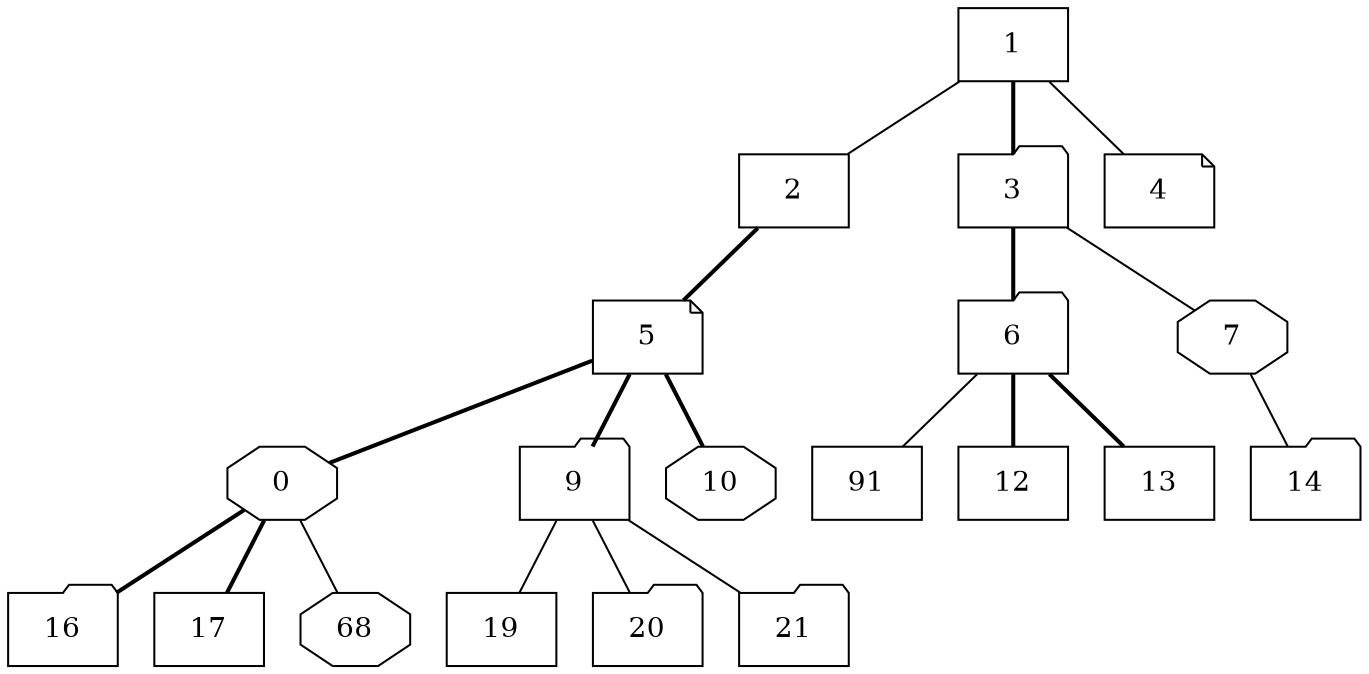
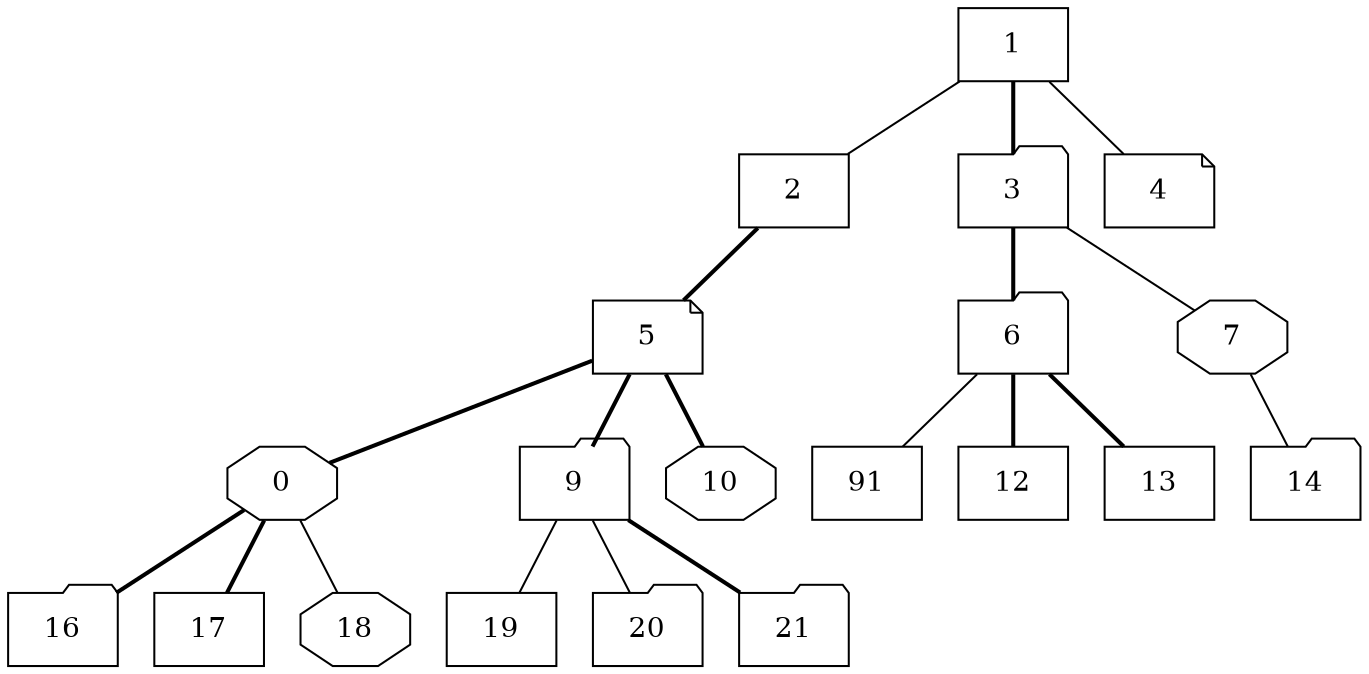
(684, 556) -> (684, 556)
(355, 629) -> (355, 629)
